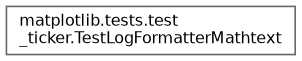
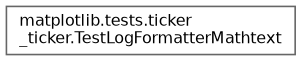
(151, 30) -> (151, 30)
